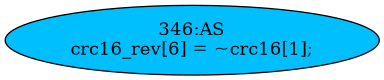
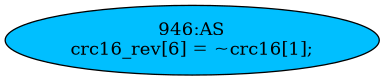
(192, 40) -> (192, 40)
